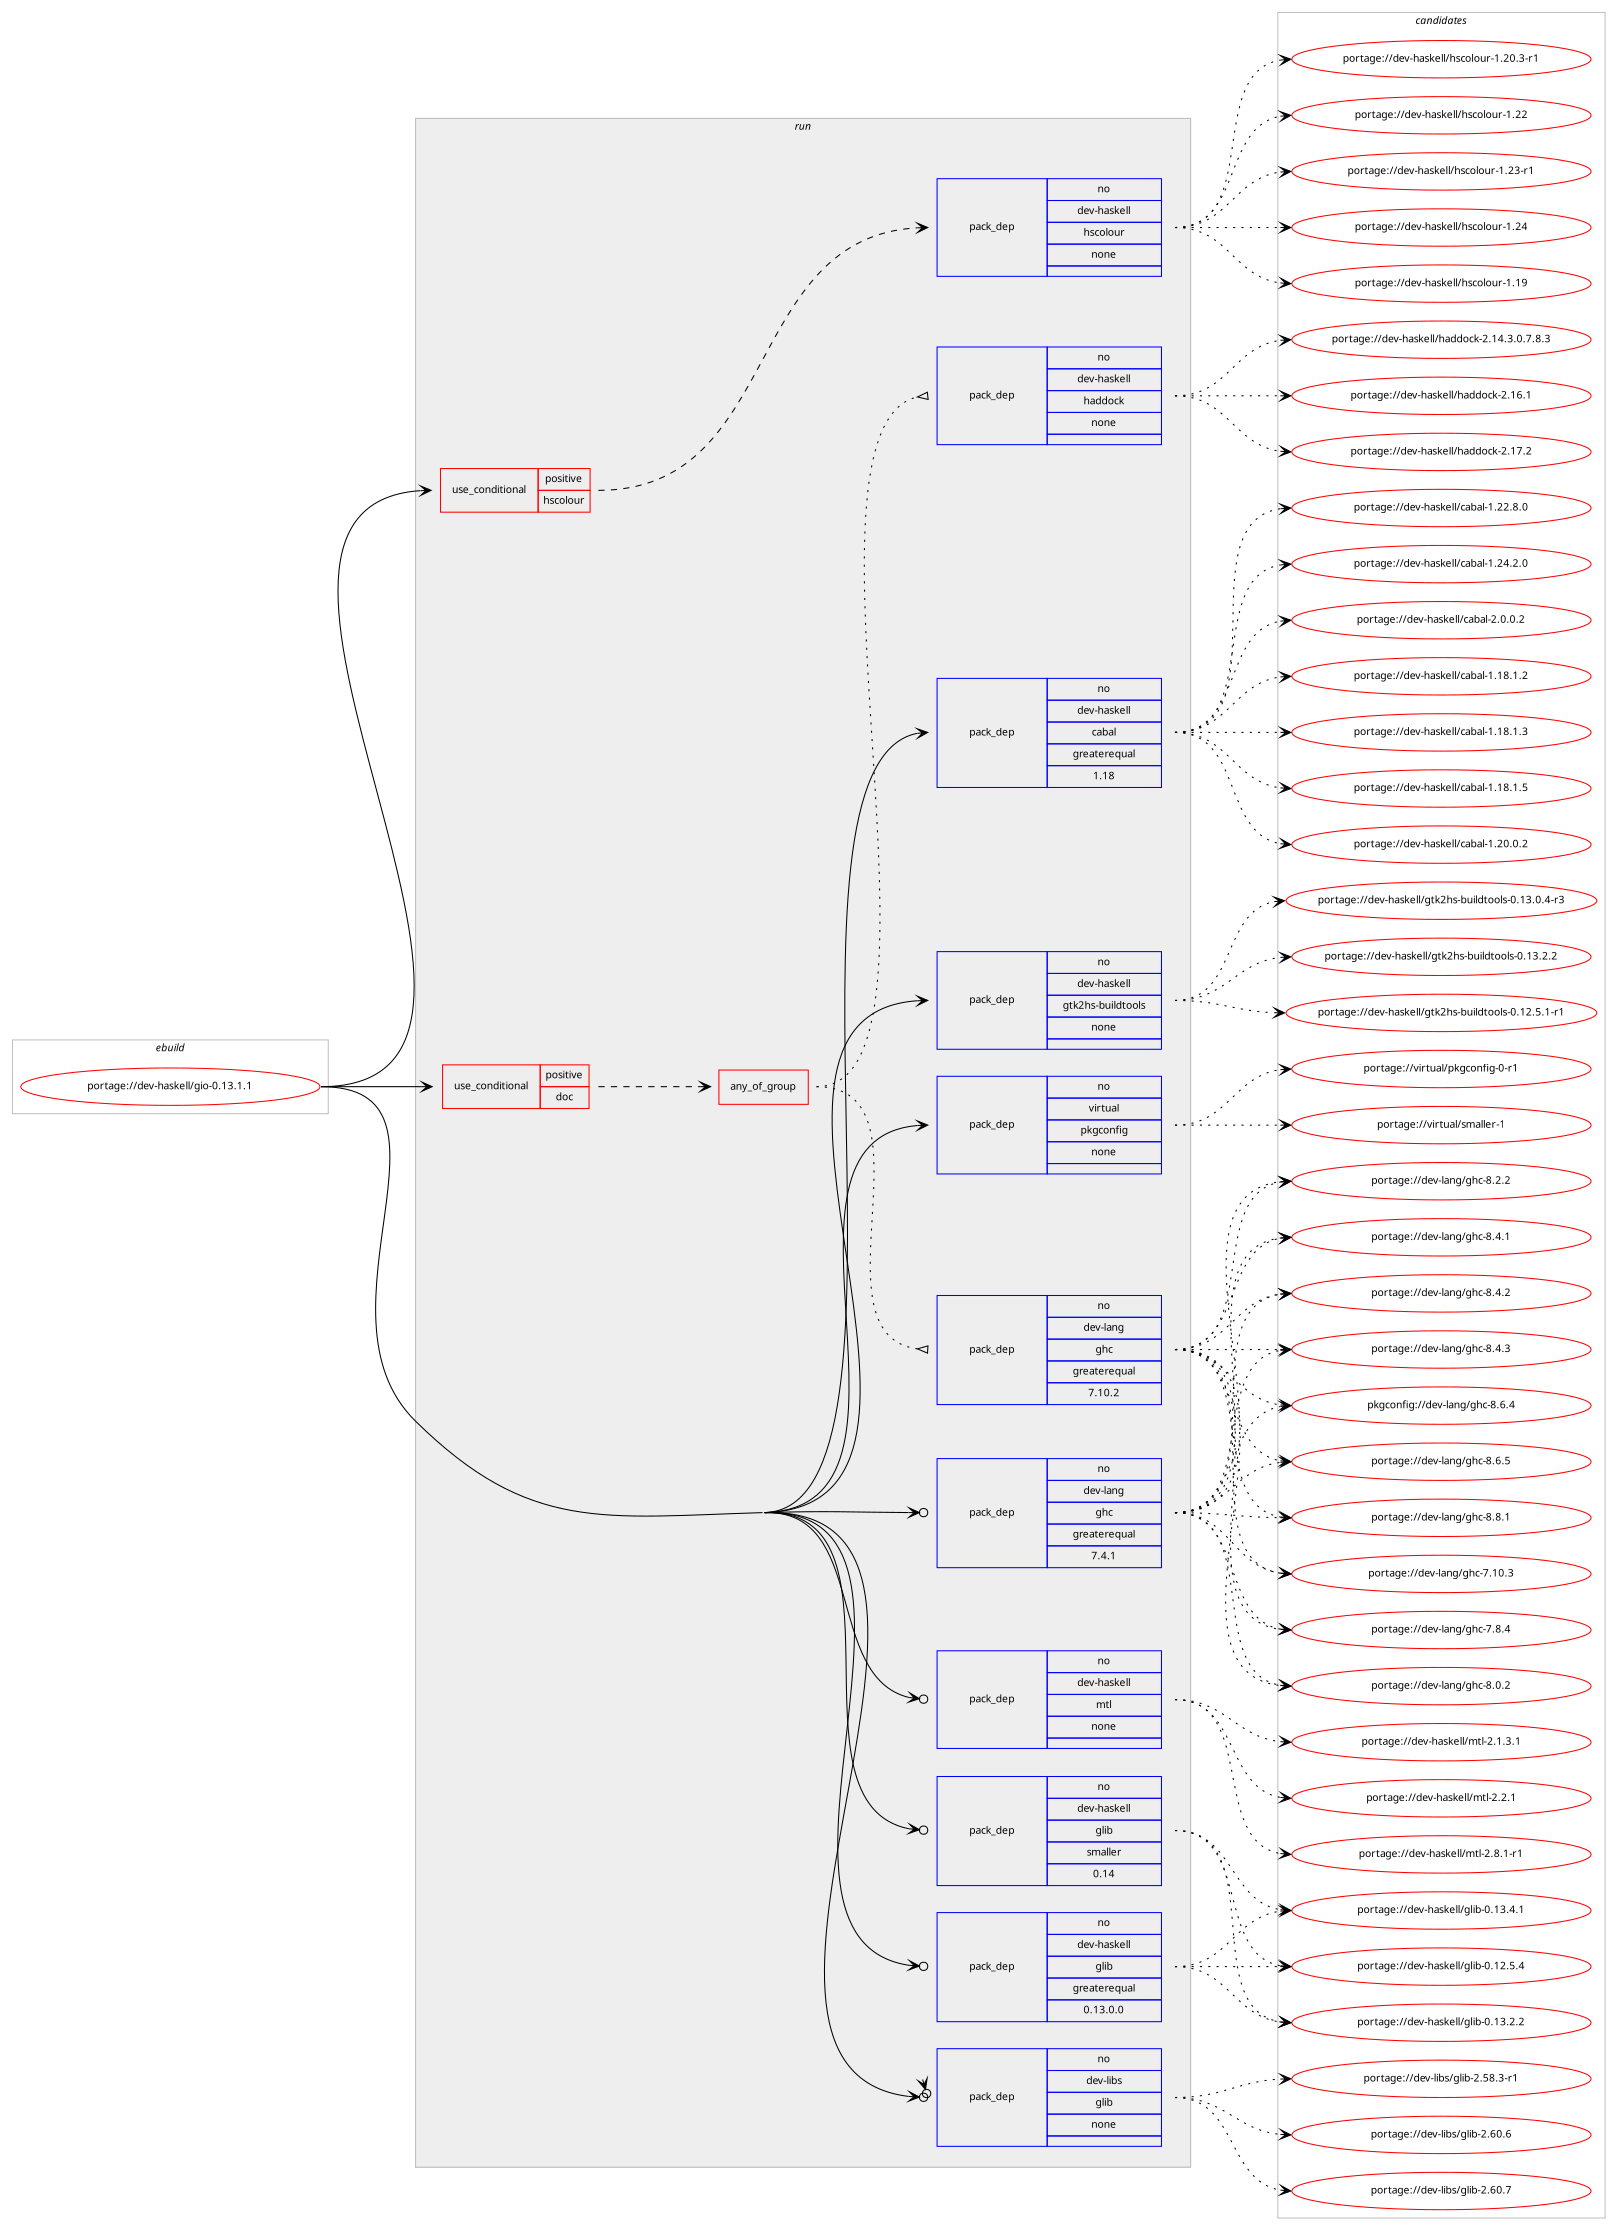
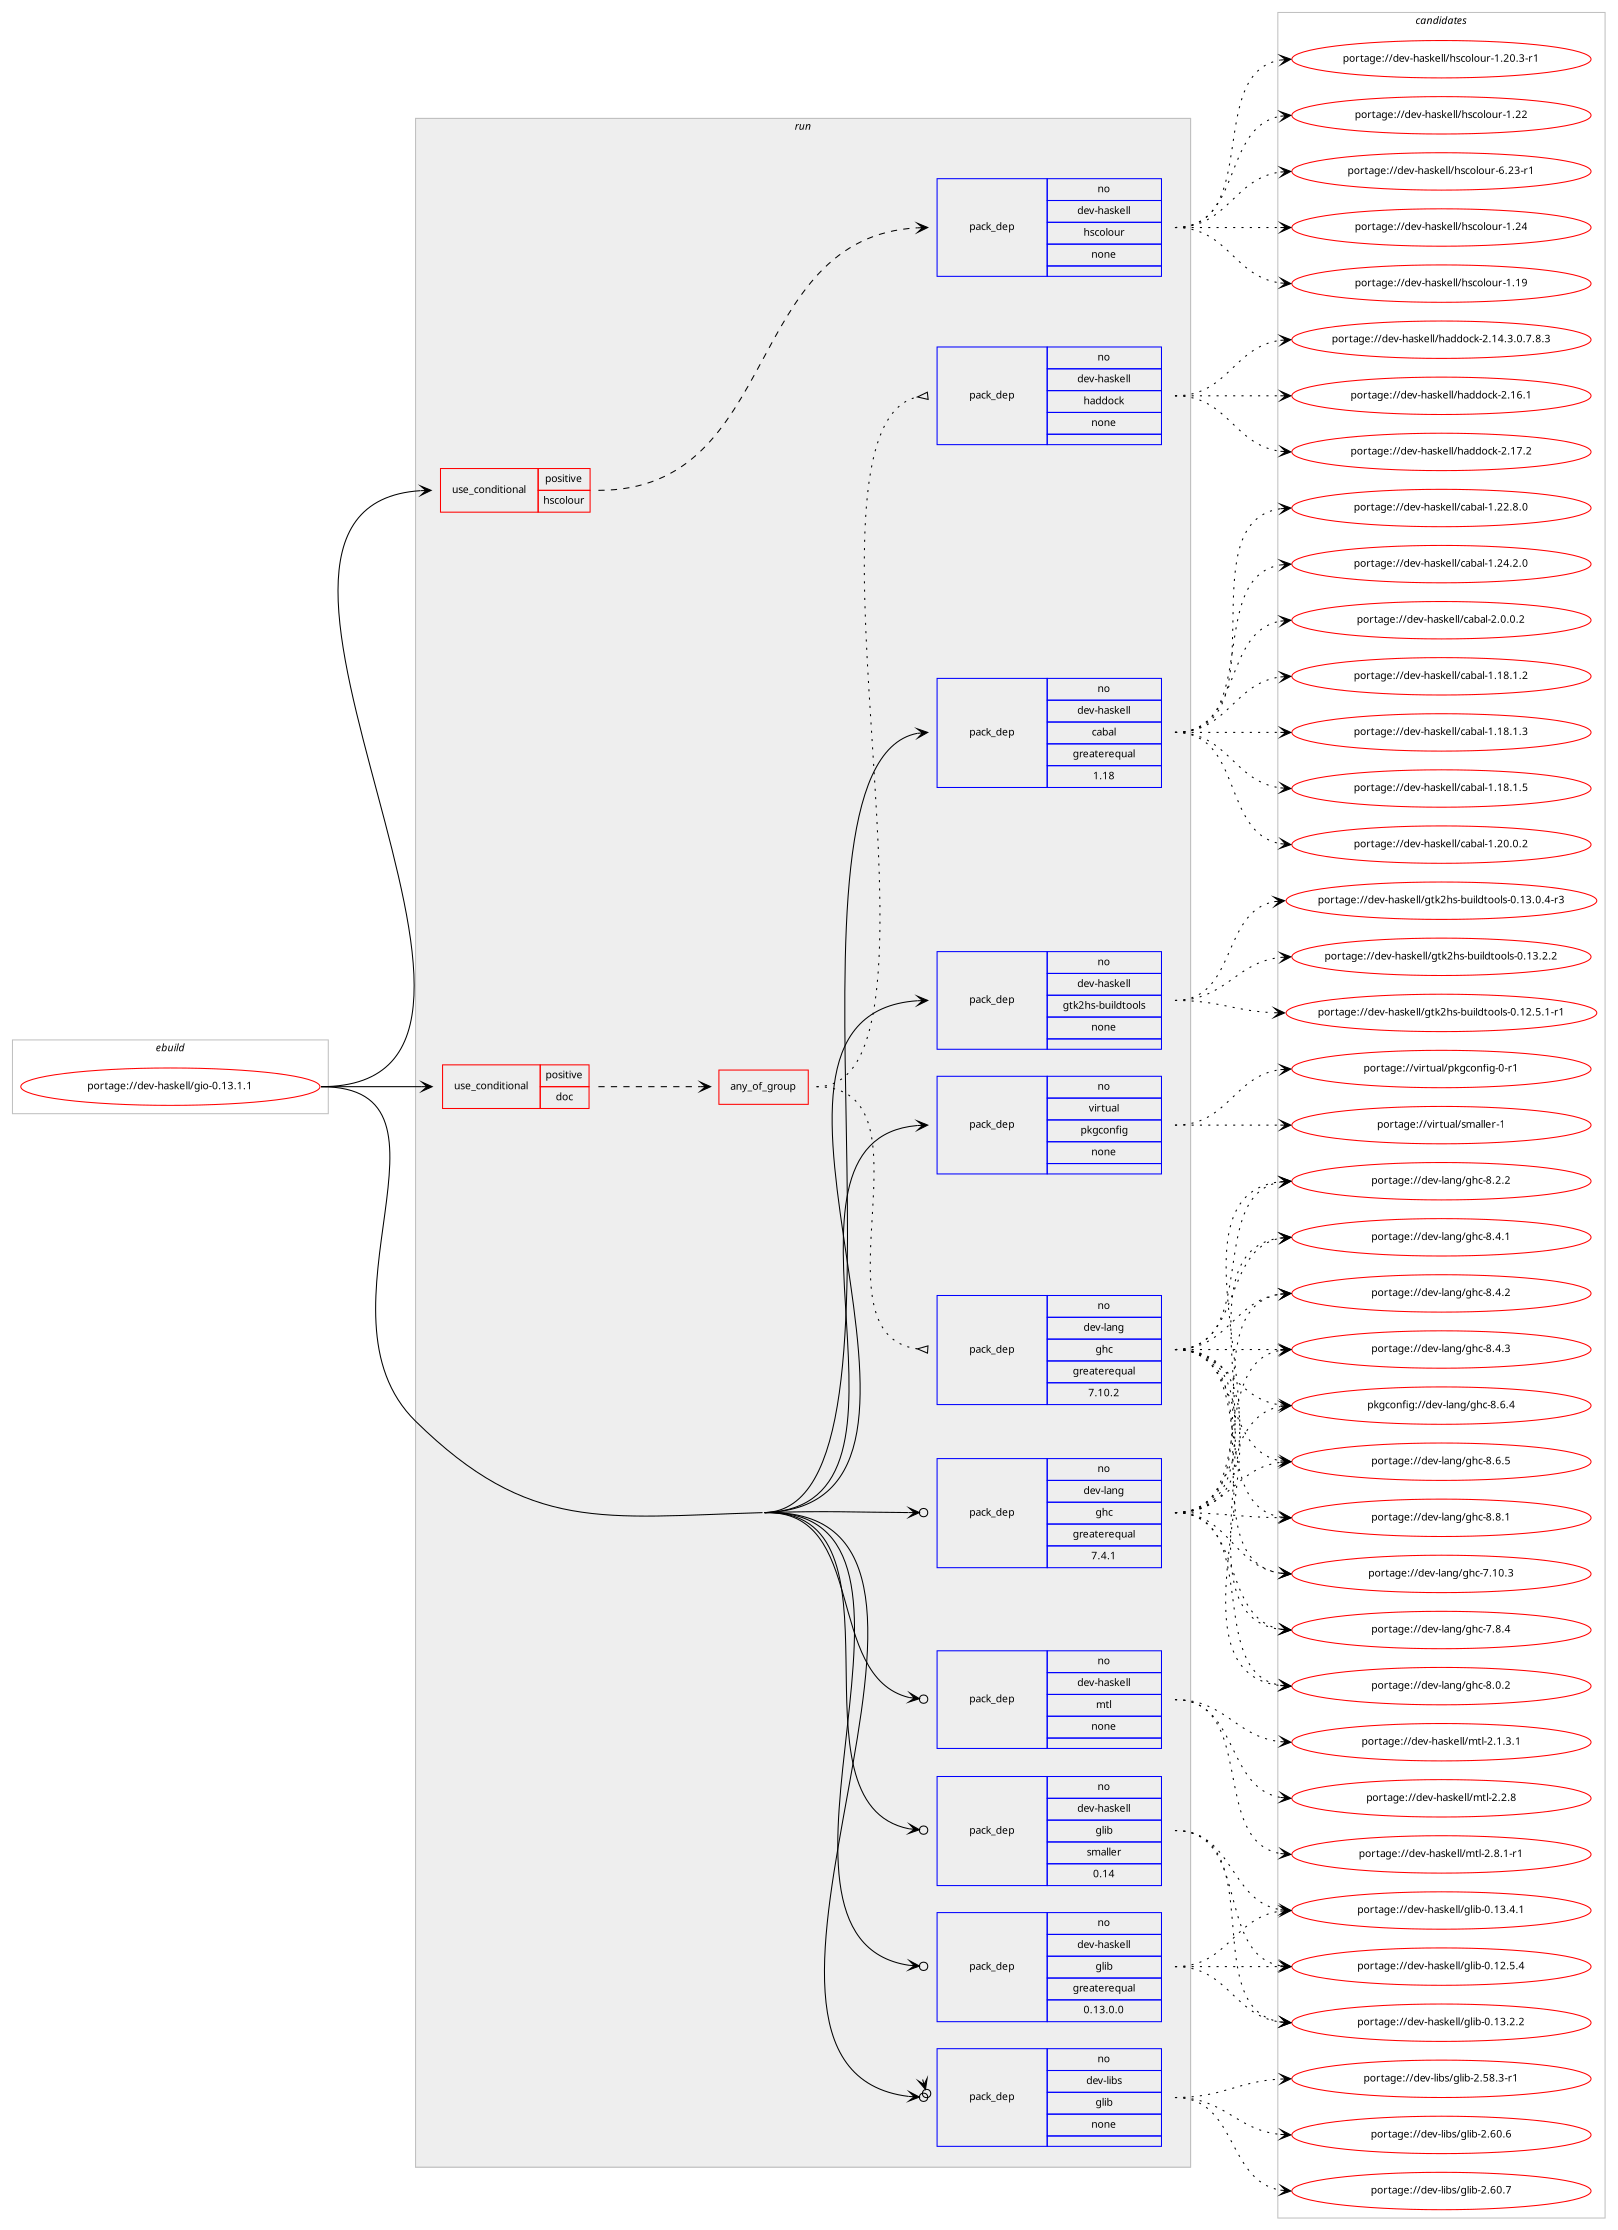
(1441, 171) -> (1441, 171)
(1441, 1798) -> (1441, 1798)
